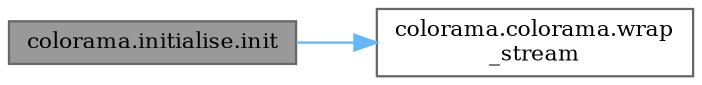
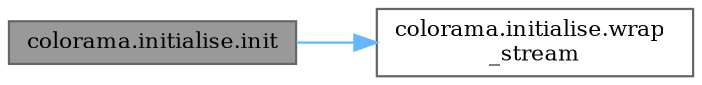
(535, 43) -> (535, 43)
